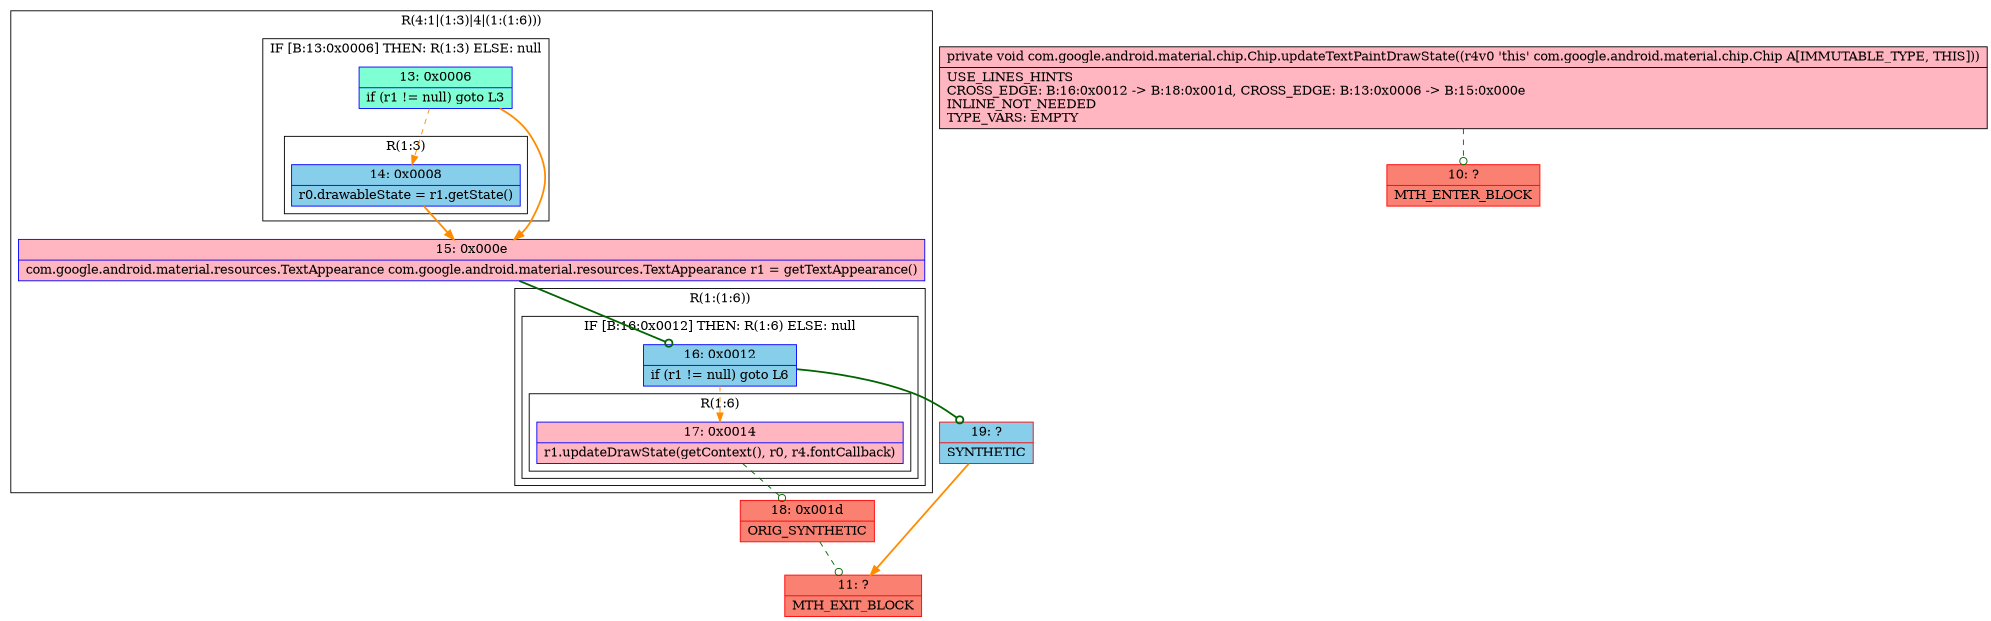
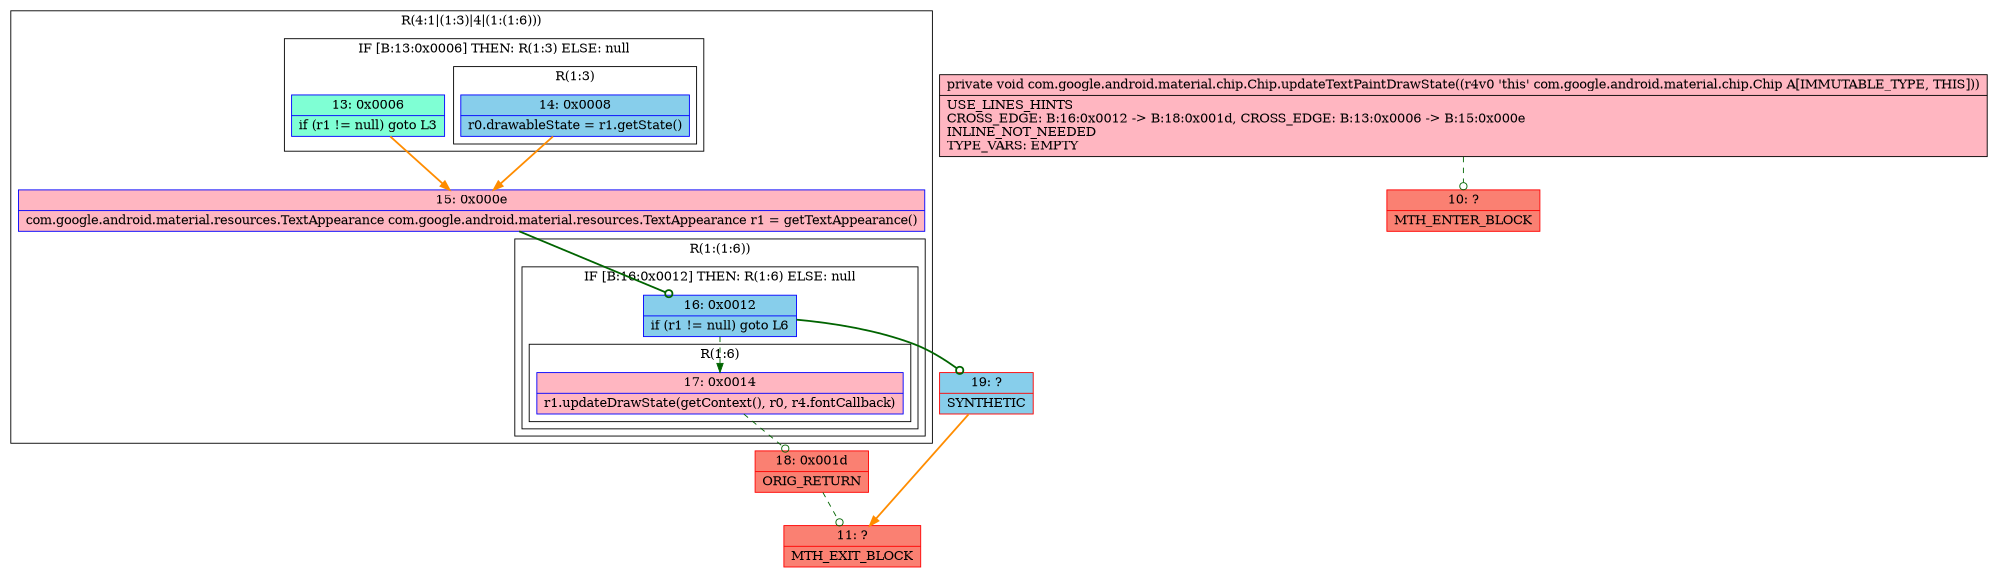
(423, 131) -> none
(720, 399) -> (720, 350)
(807, 531) -> (812, 481)
